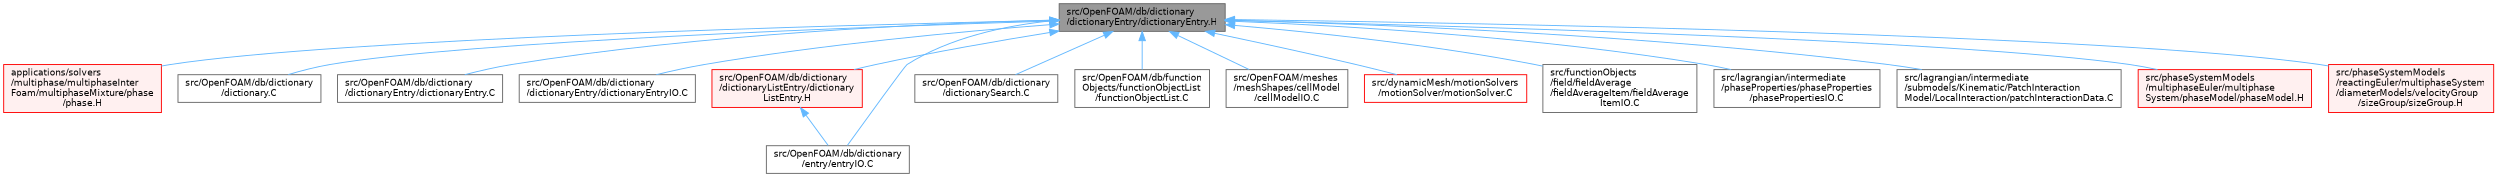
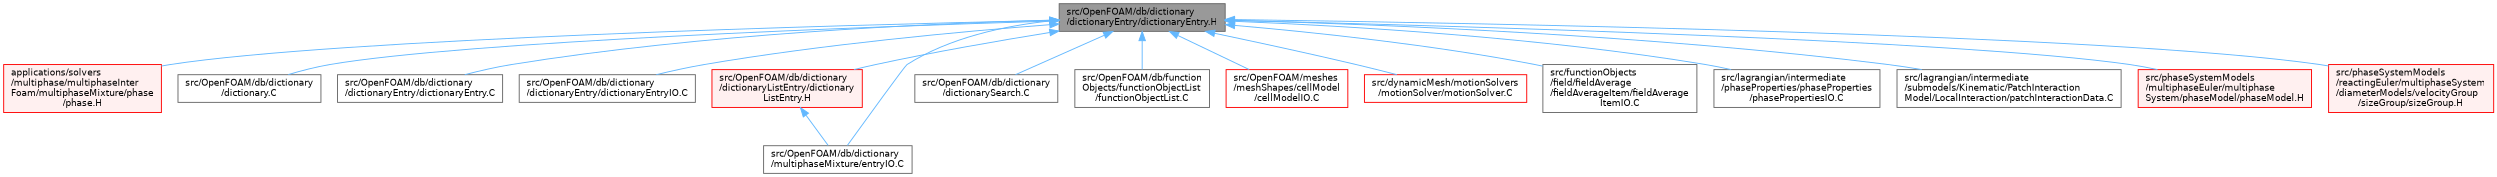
(1287, 89) -> (1287, 89)
(838, 160) -> (838, 160)
